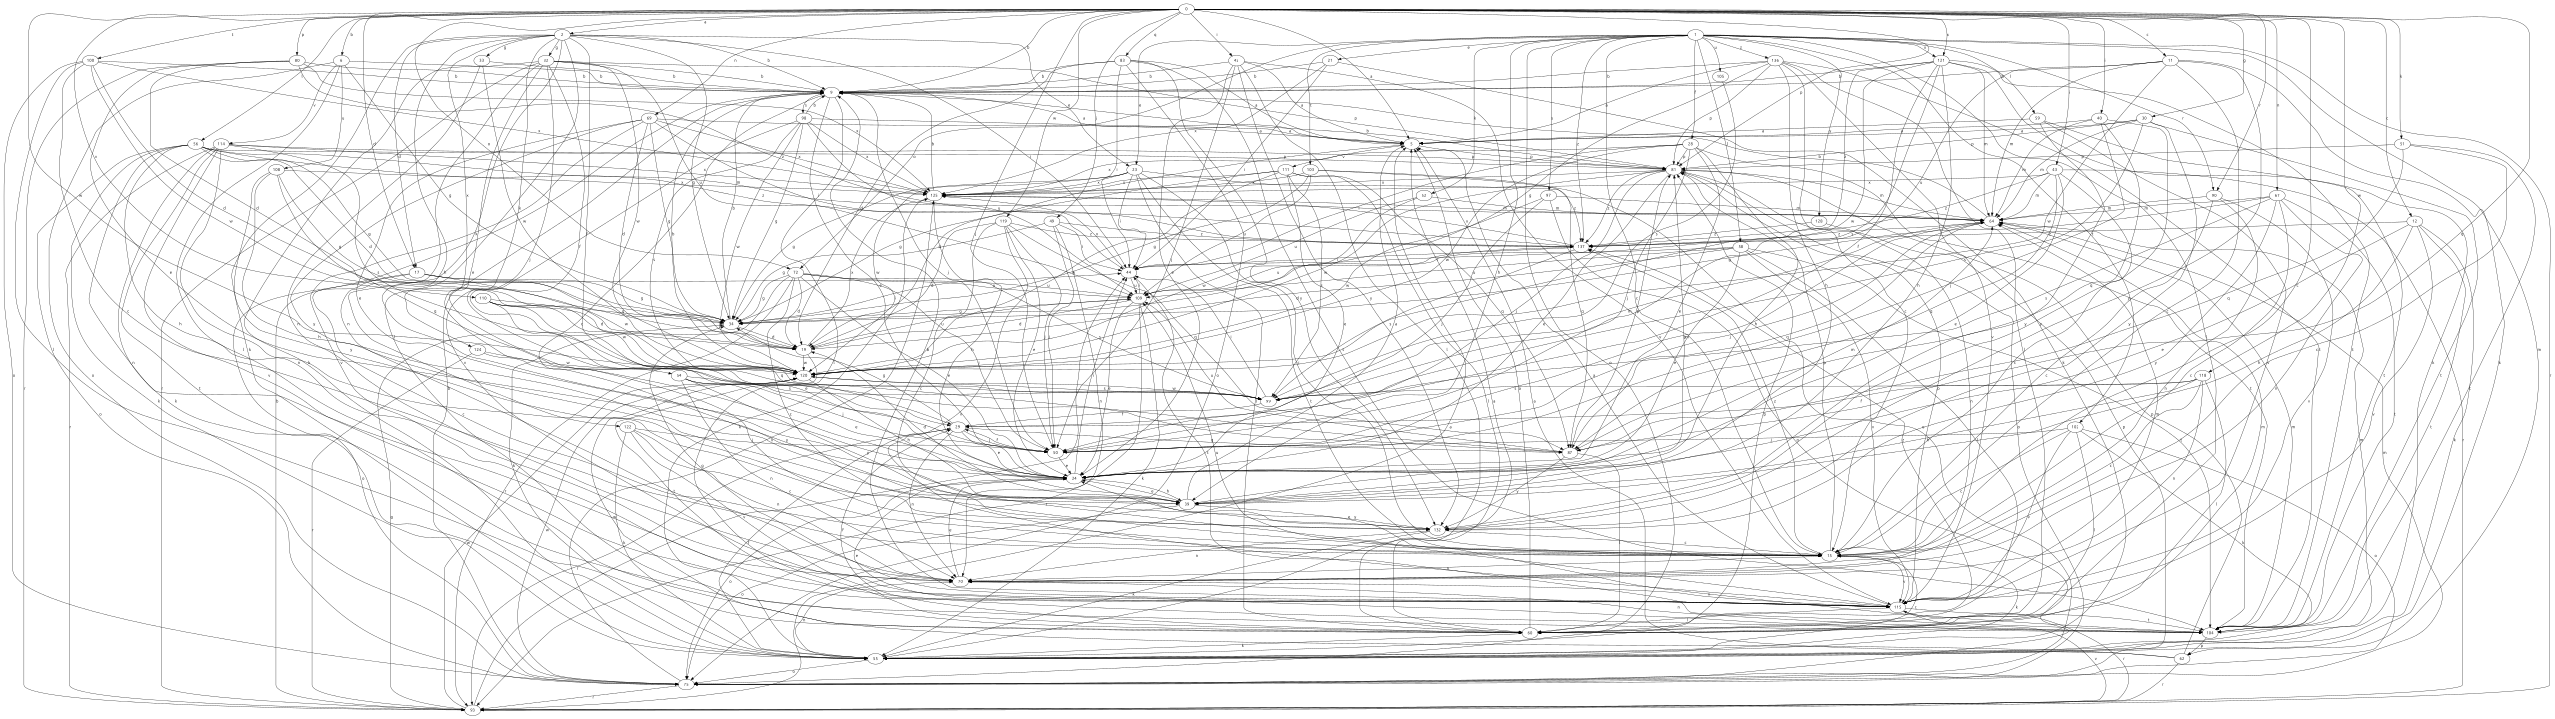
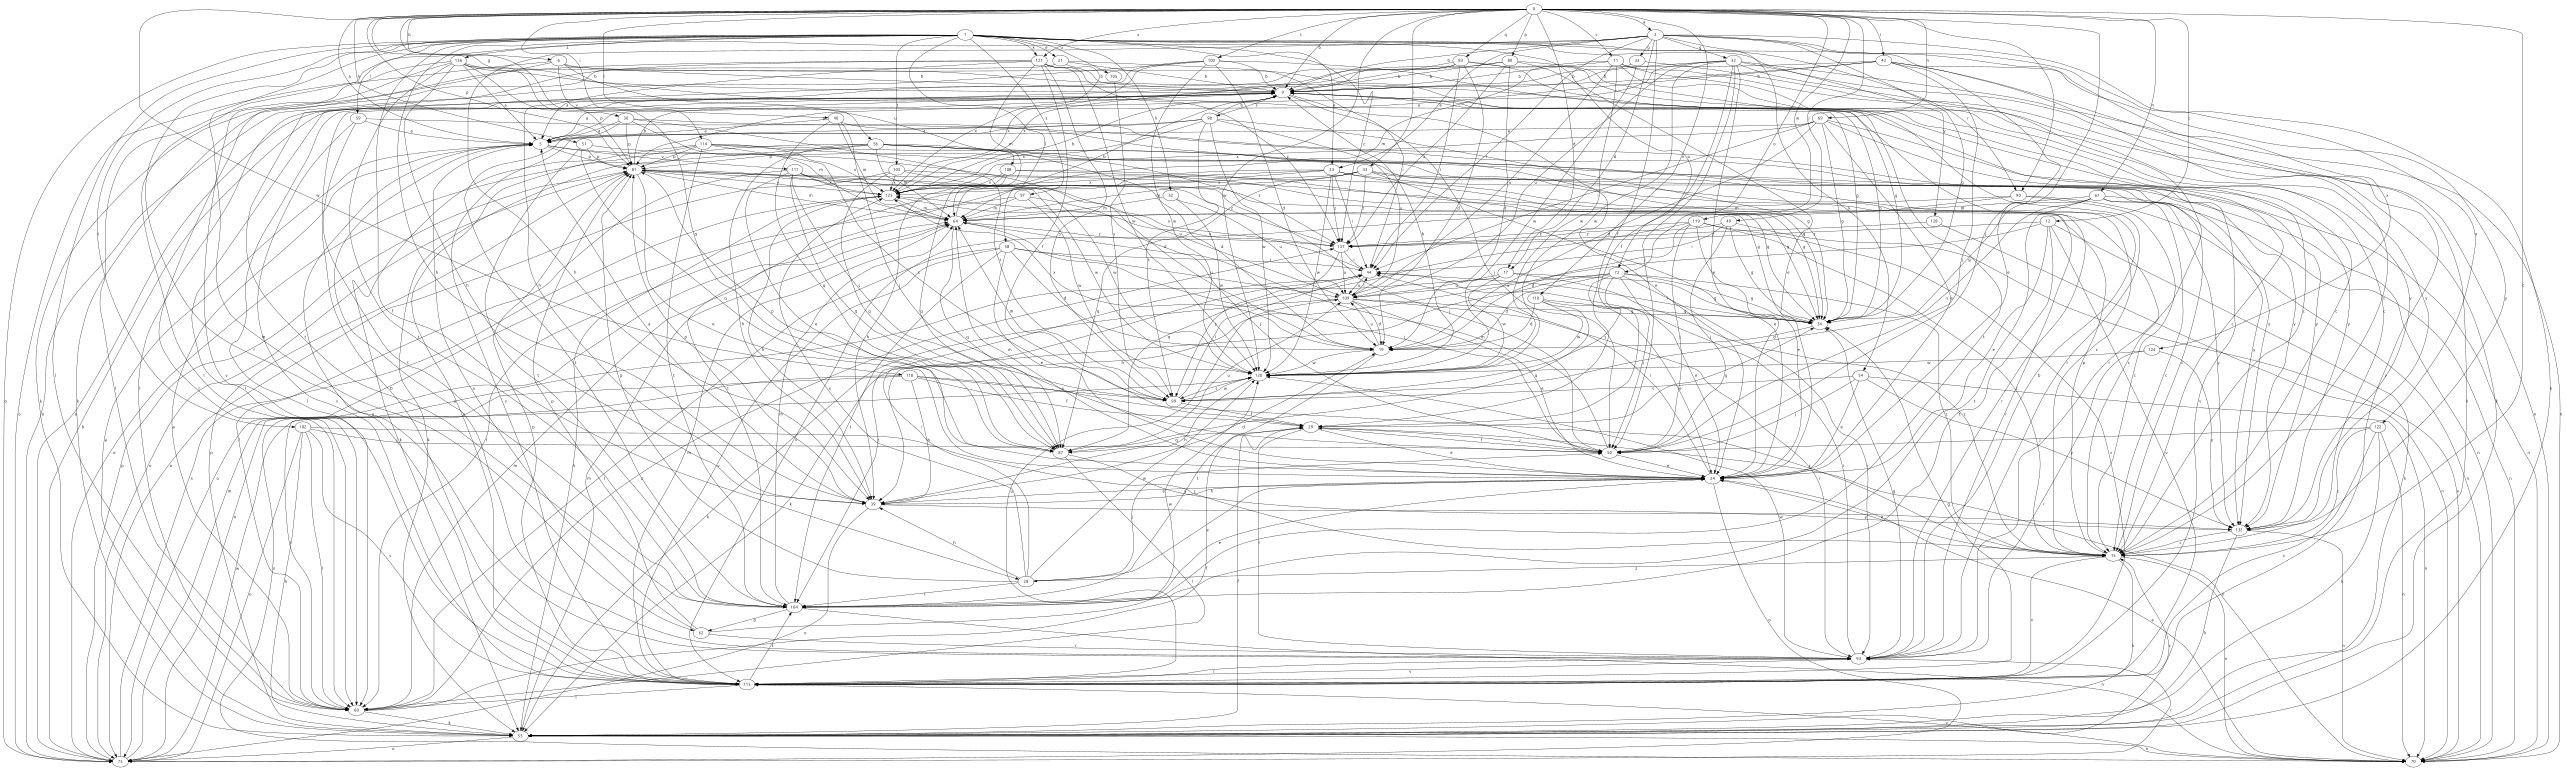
(1757, 366) -> (1571, 568)
